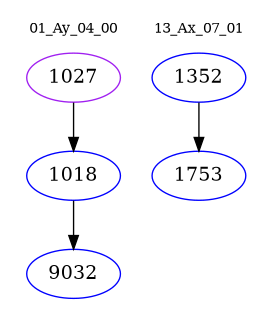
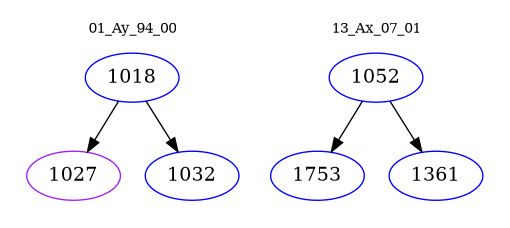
(74, 29) -> (133, 29)
(199, 78) -> (376, 78)
(74, 120) -> (107, 121)
none -> (436, 176)
(74, 274) -> (192, 176)
